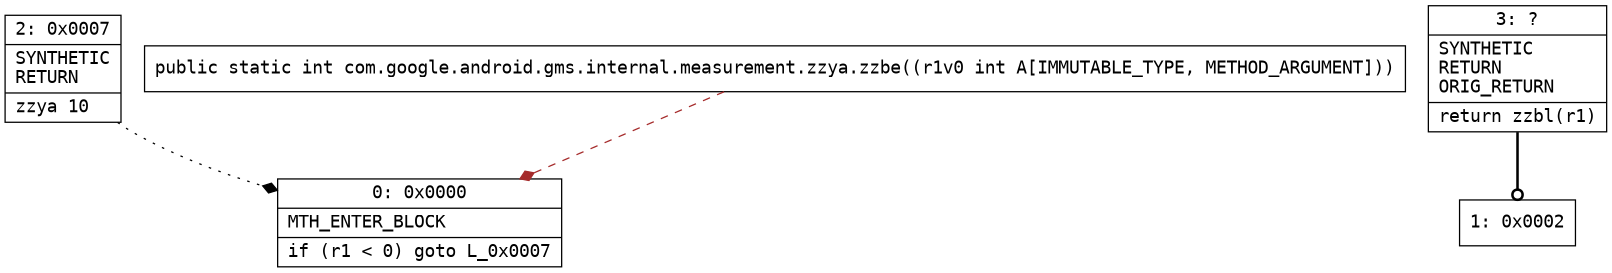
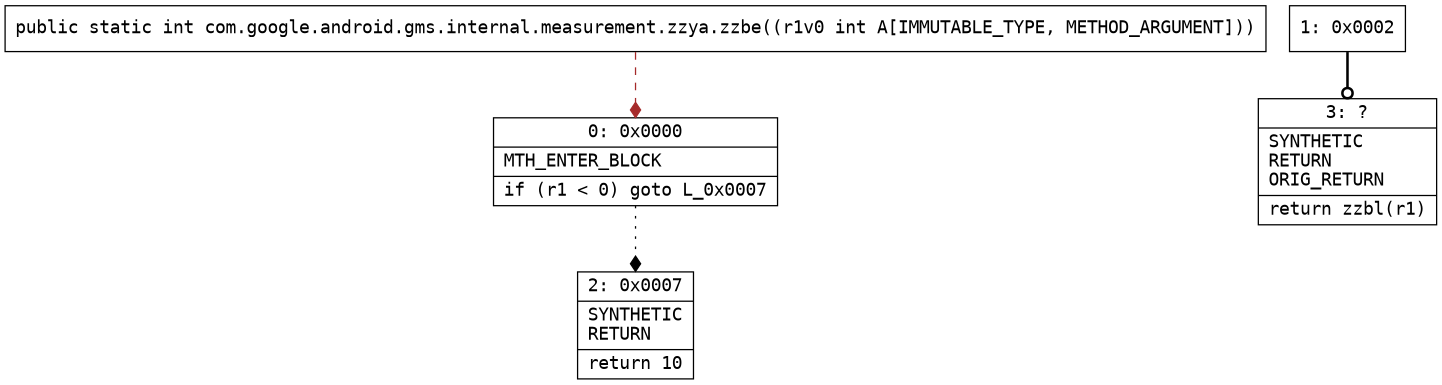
(52, 107) -> (636, 364)
(188, 159) -> (636, 231)
(1518, 161) -> (1347, 70)
